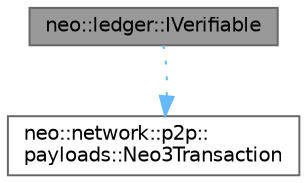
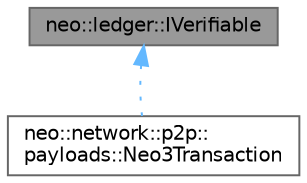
(166, 71) -> (140, 91)
